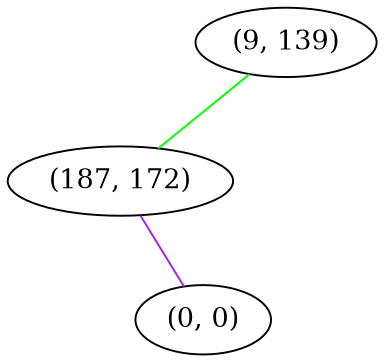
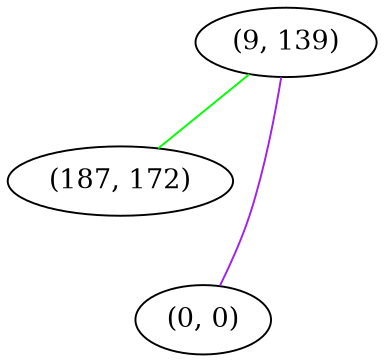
(162, 251) -> (259, 184)
